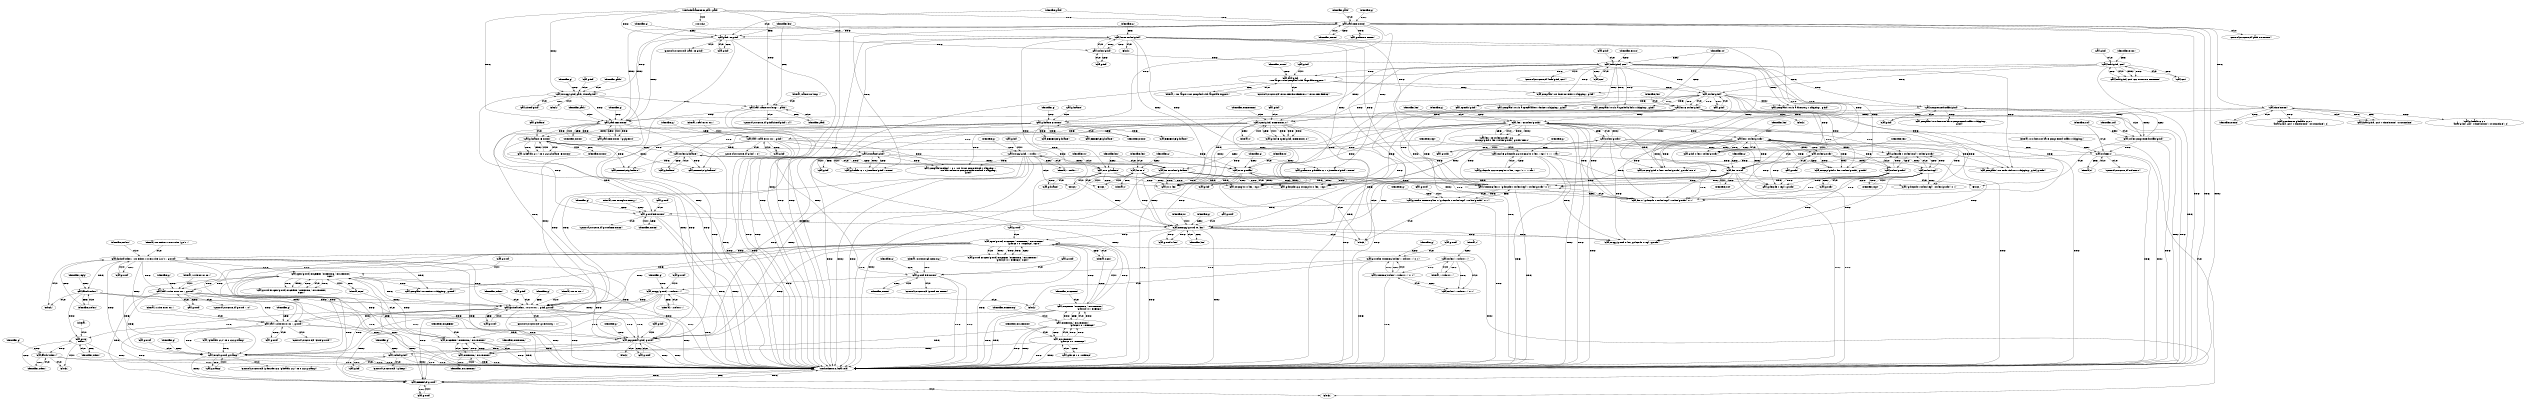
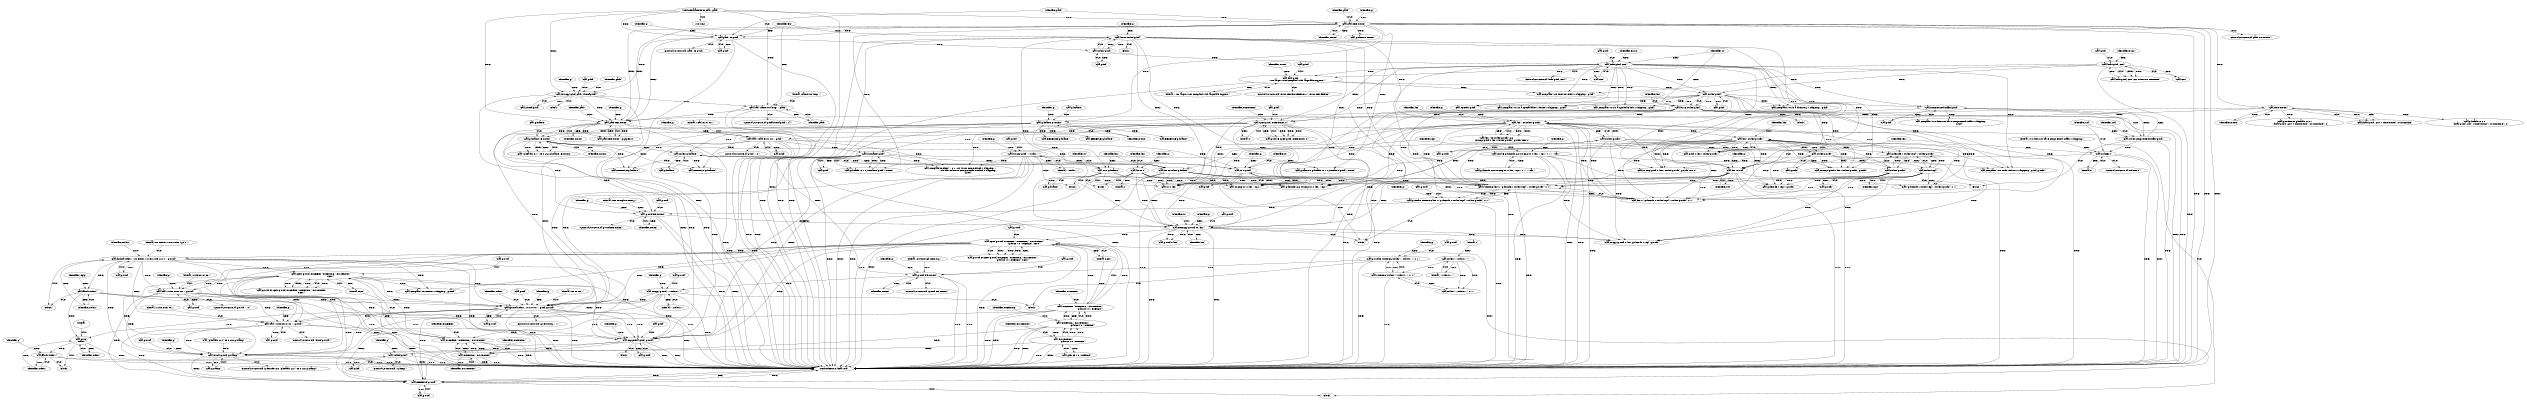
(546, 147) -> (546, 147)
(1243, 170) -> (1243, 170)
